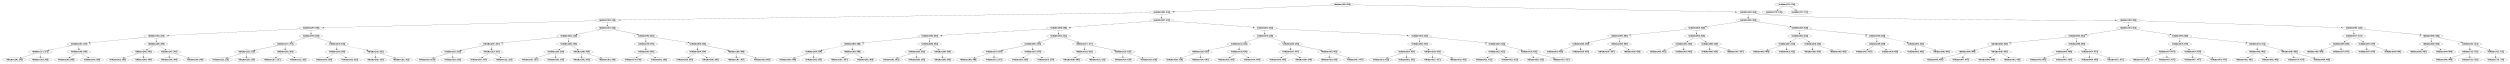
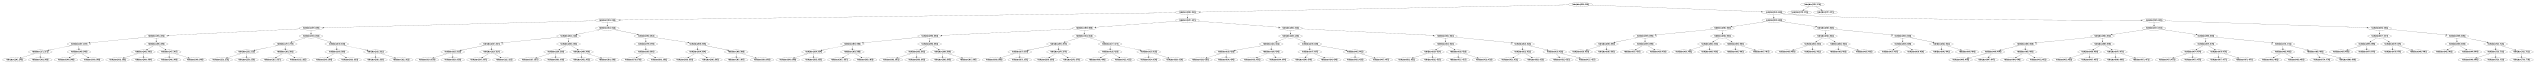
none -> (968, 60)
